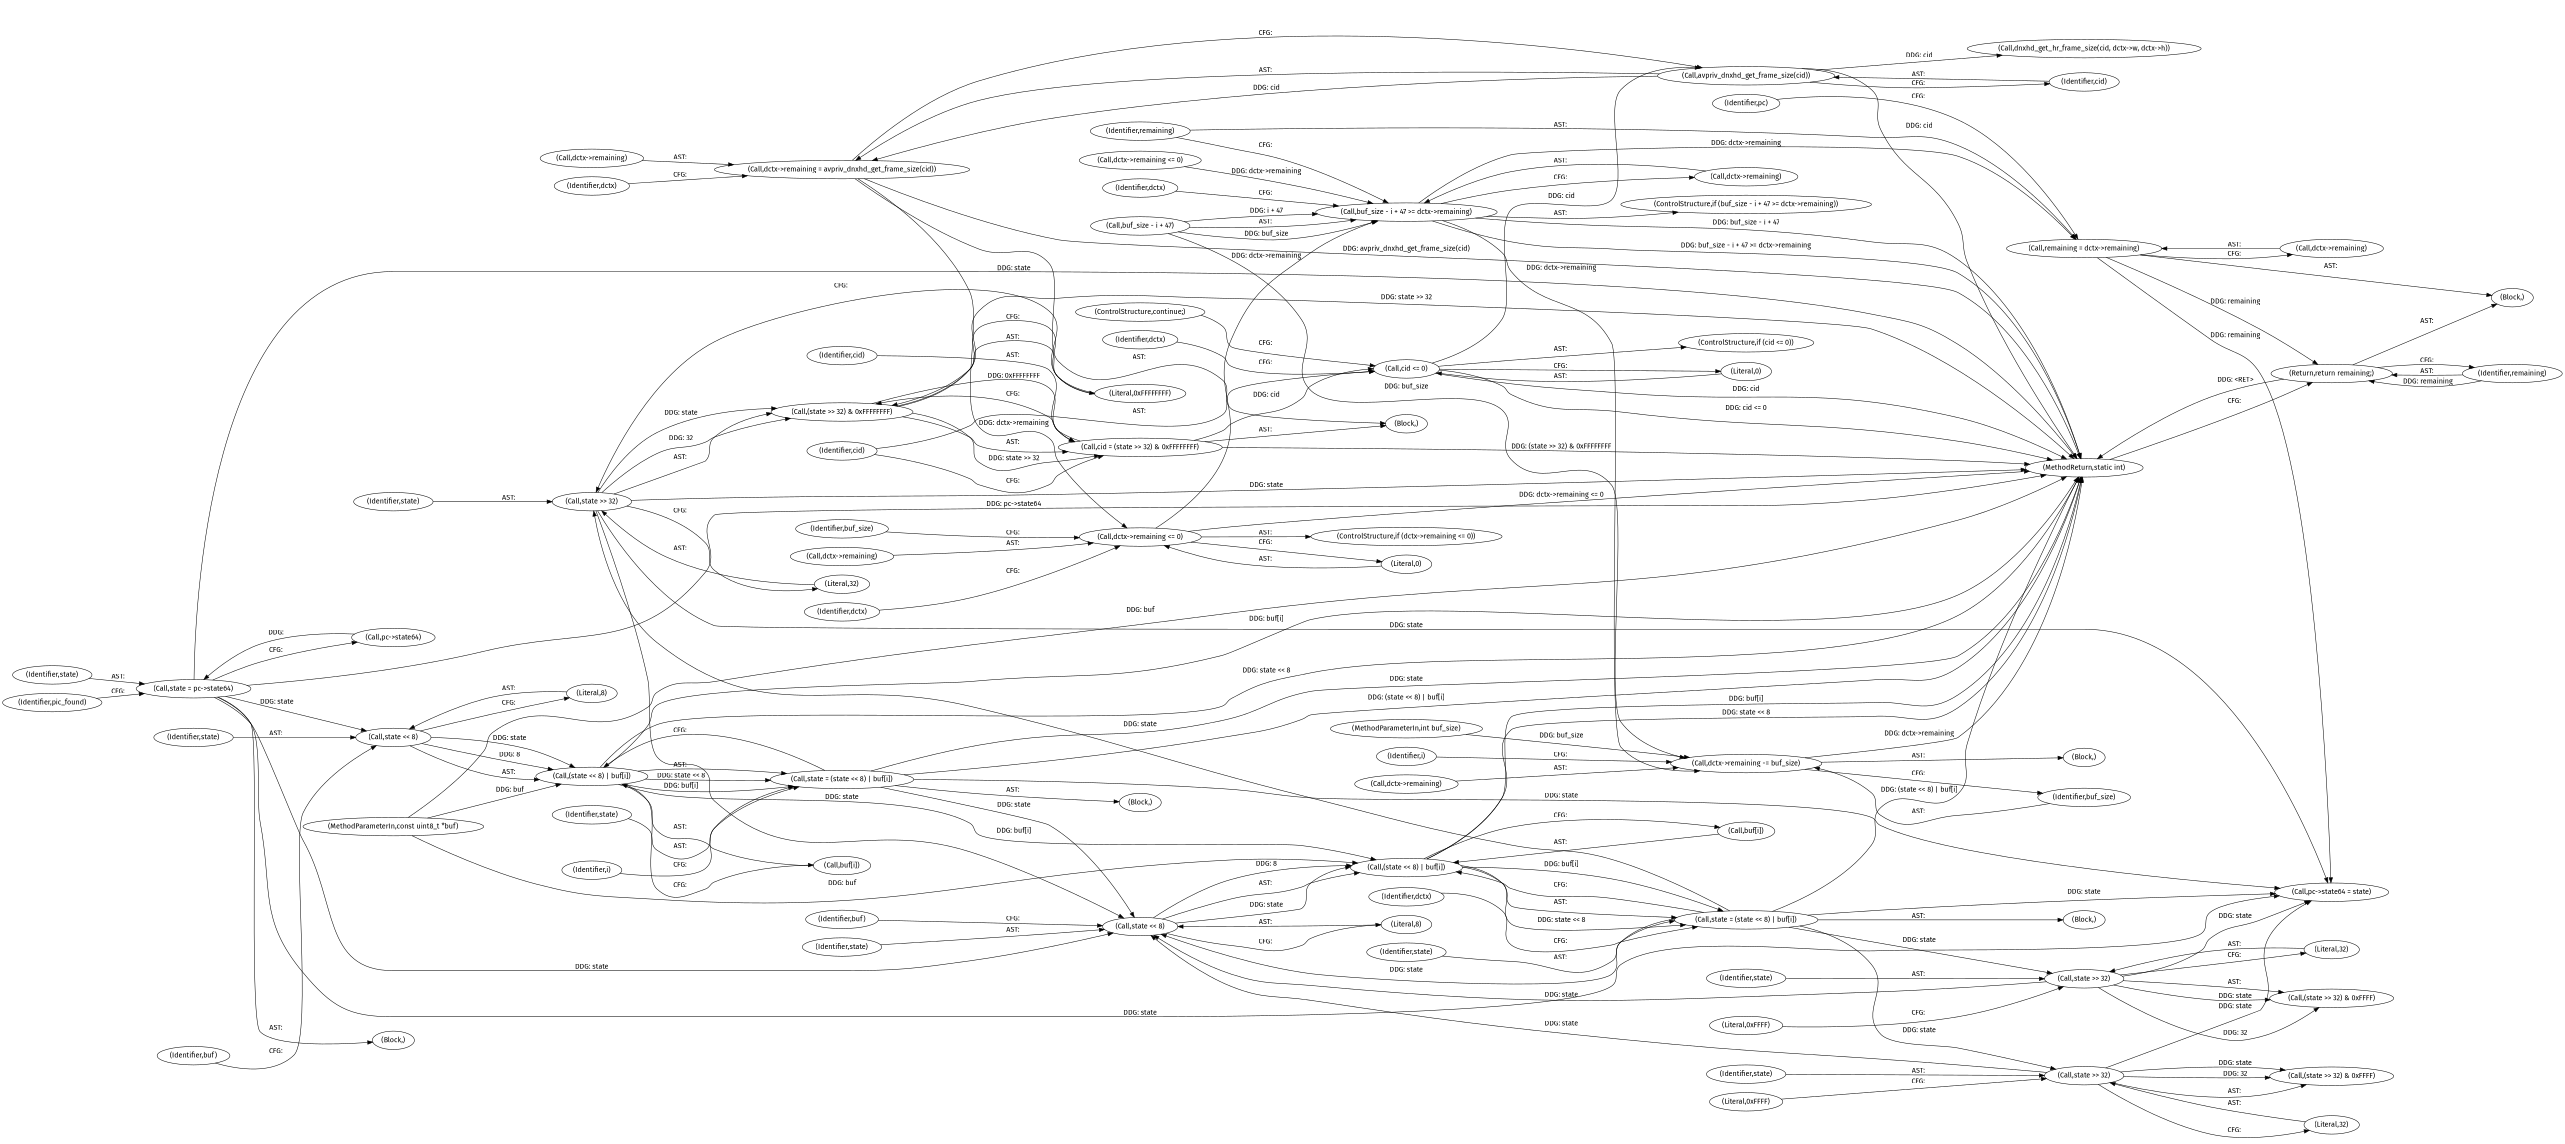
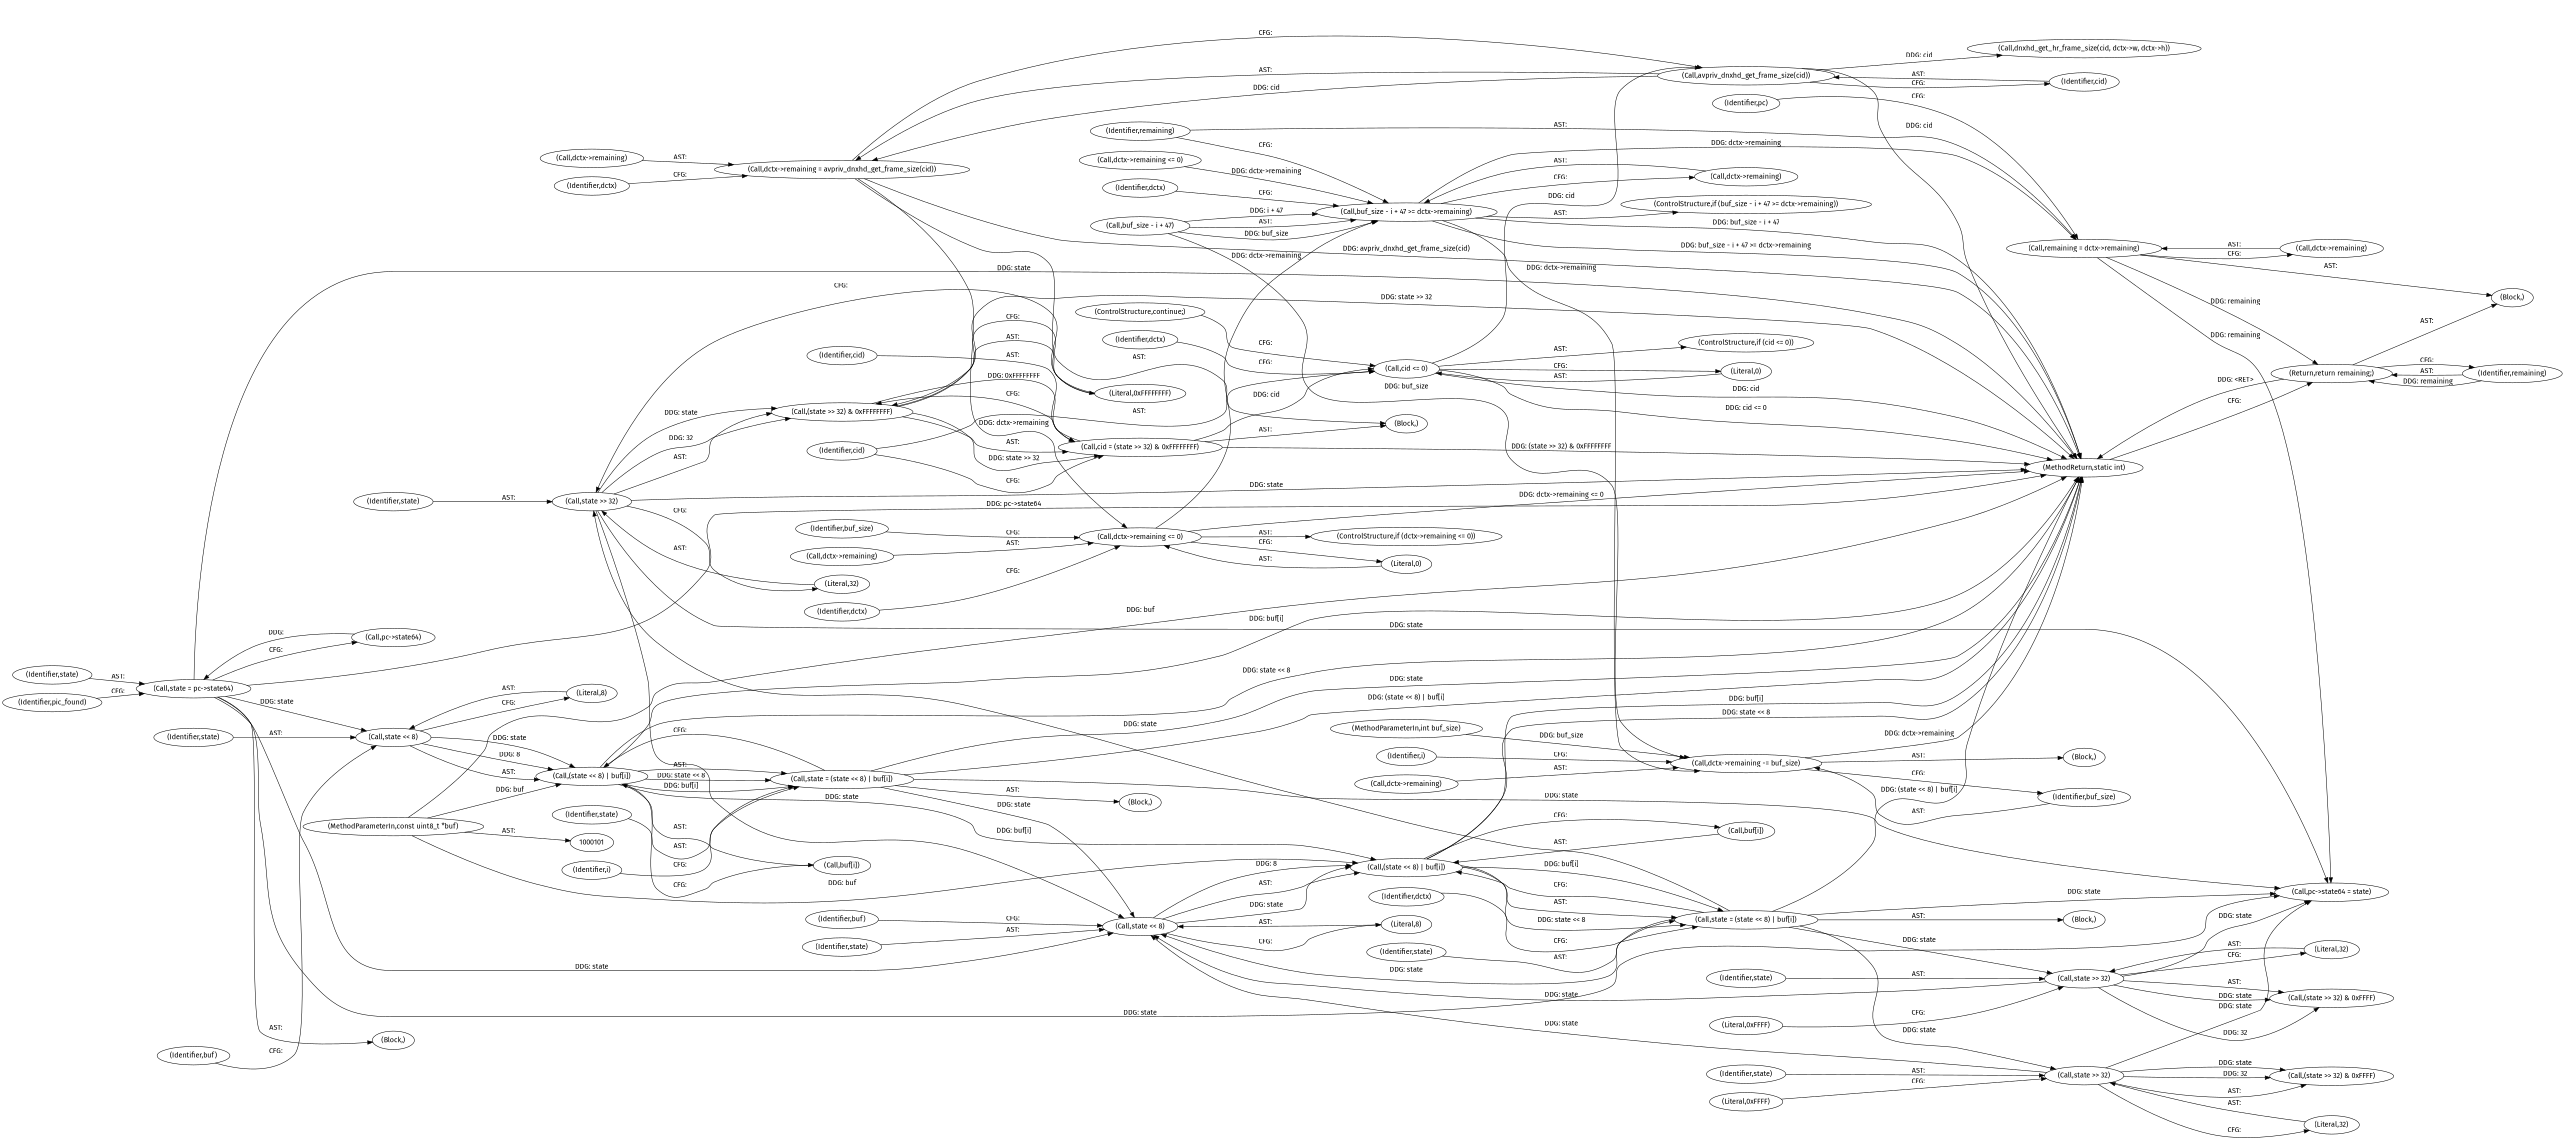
none -> (592, 842)
